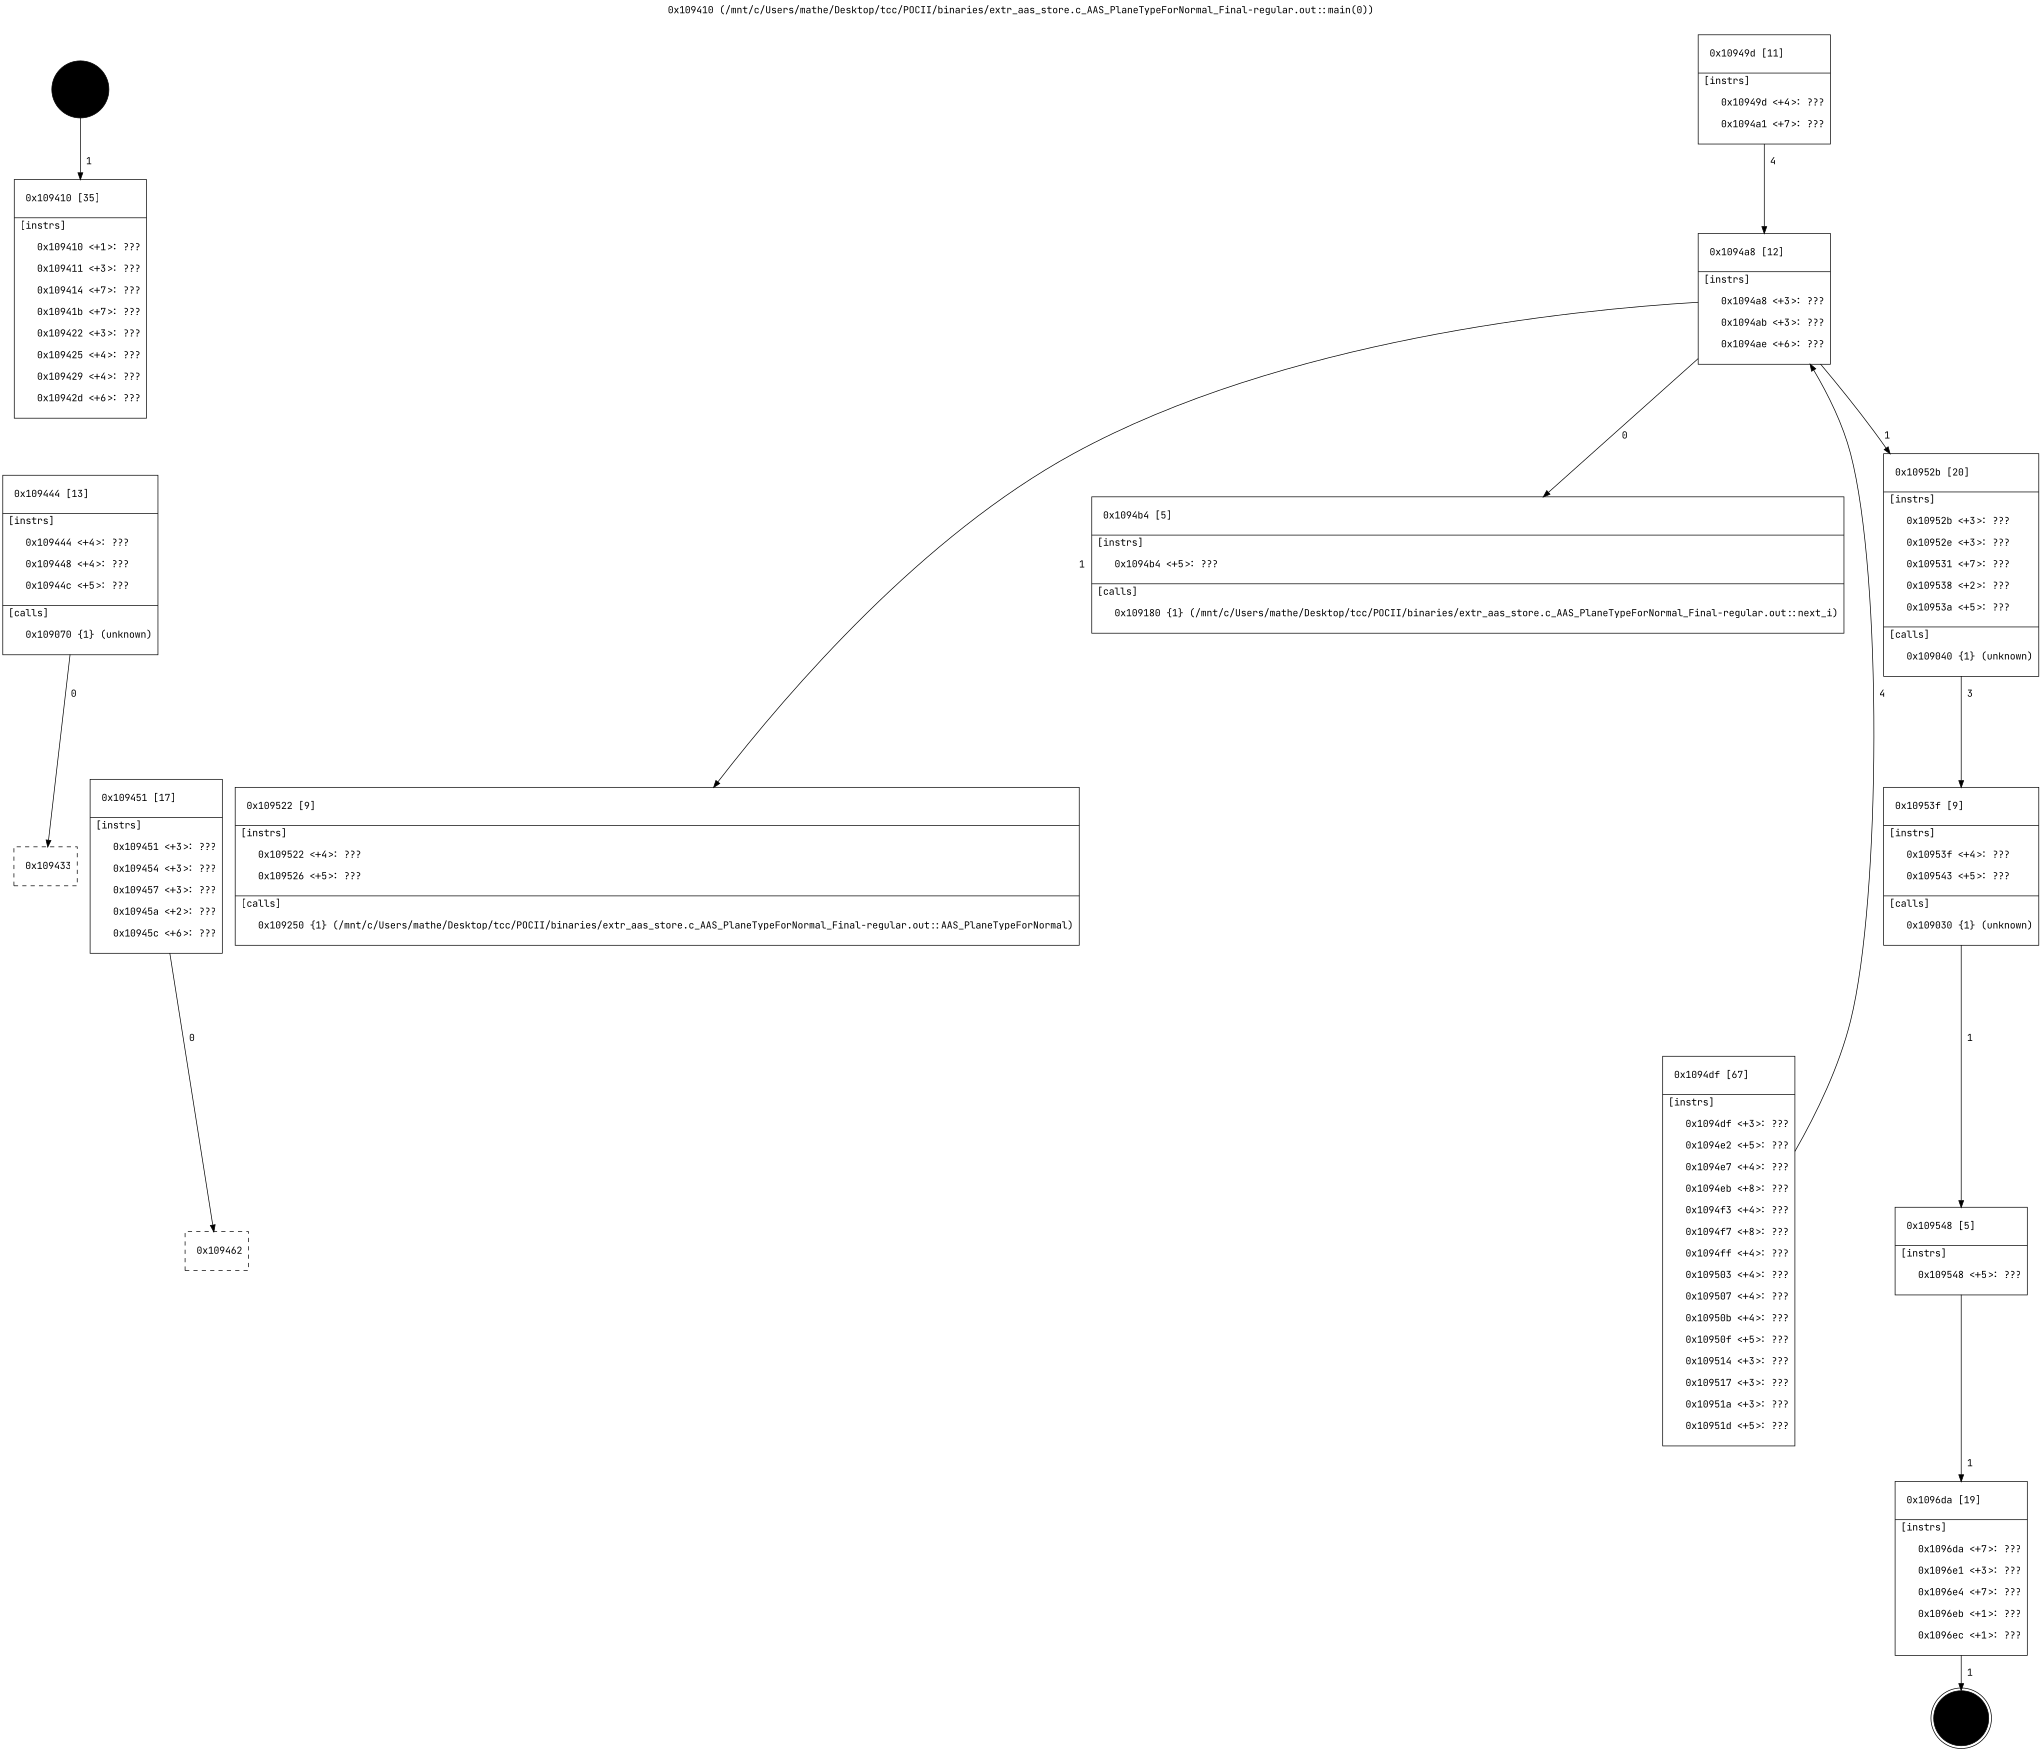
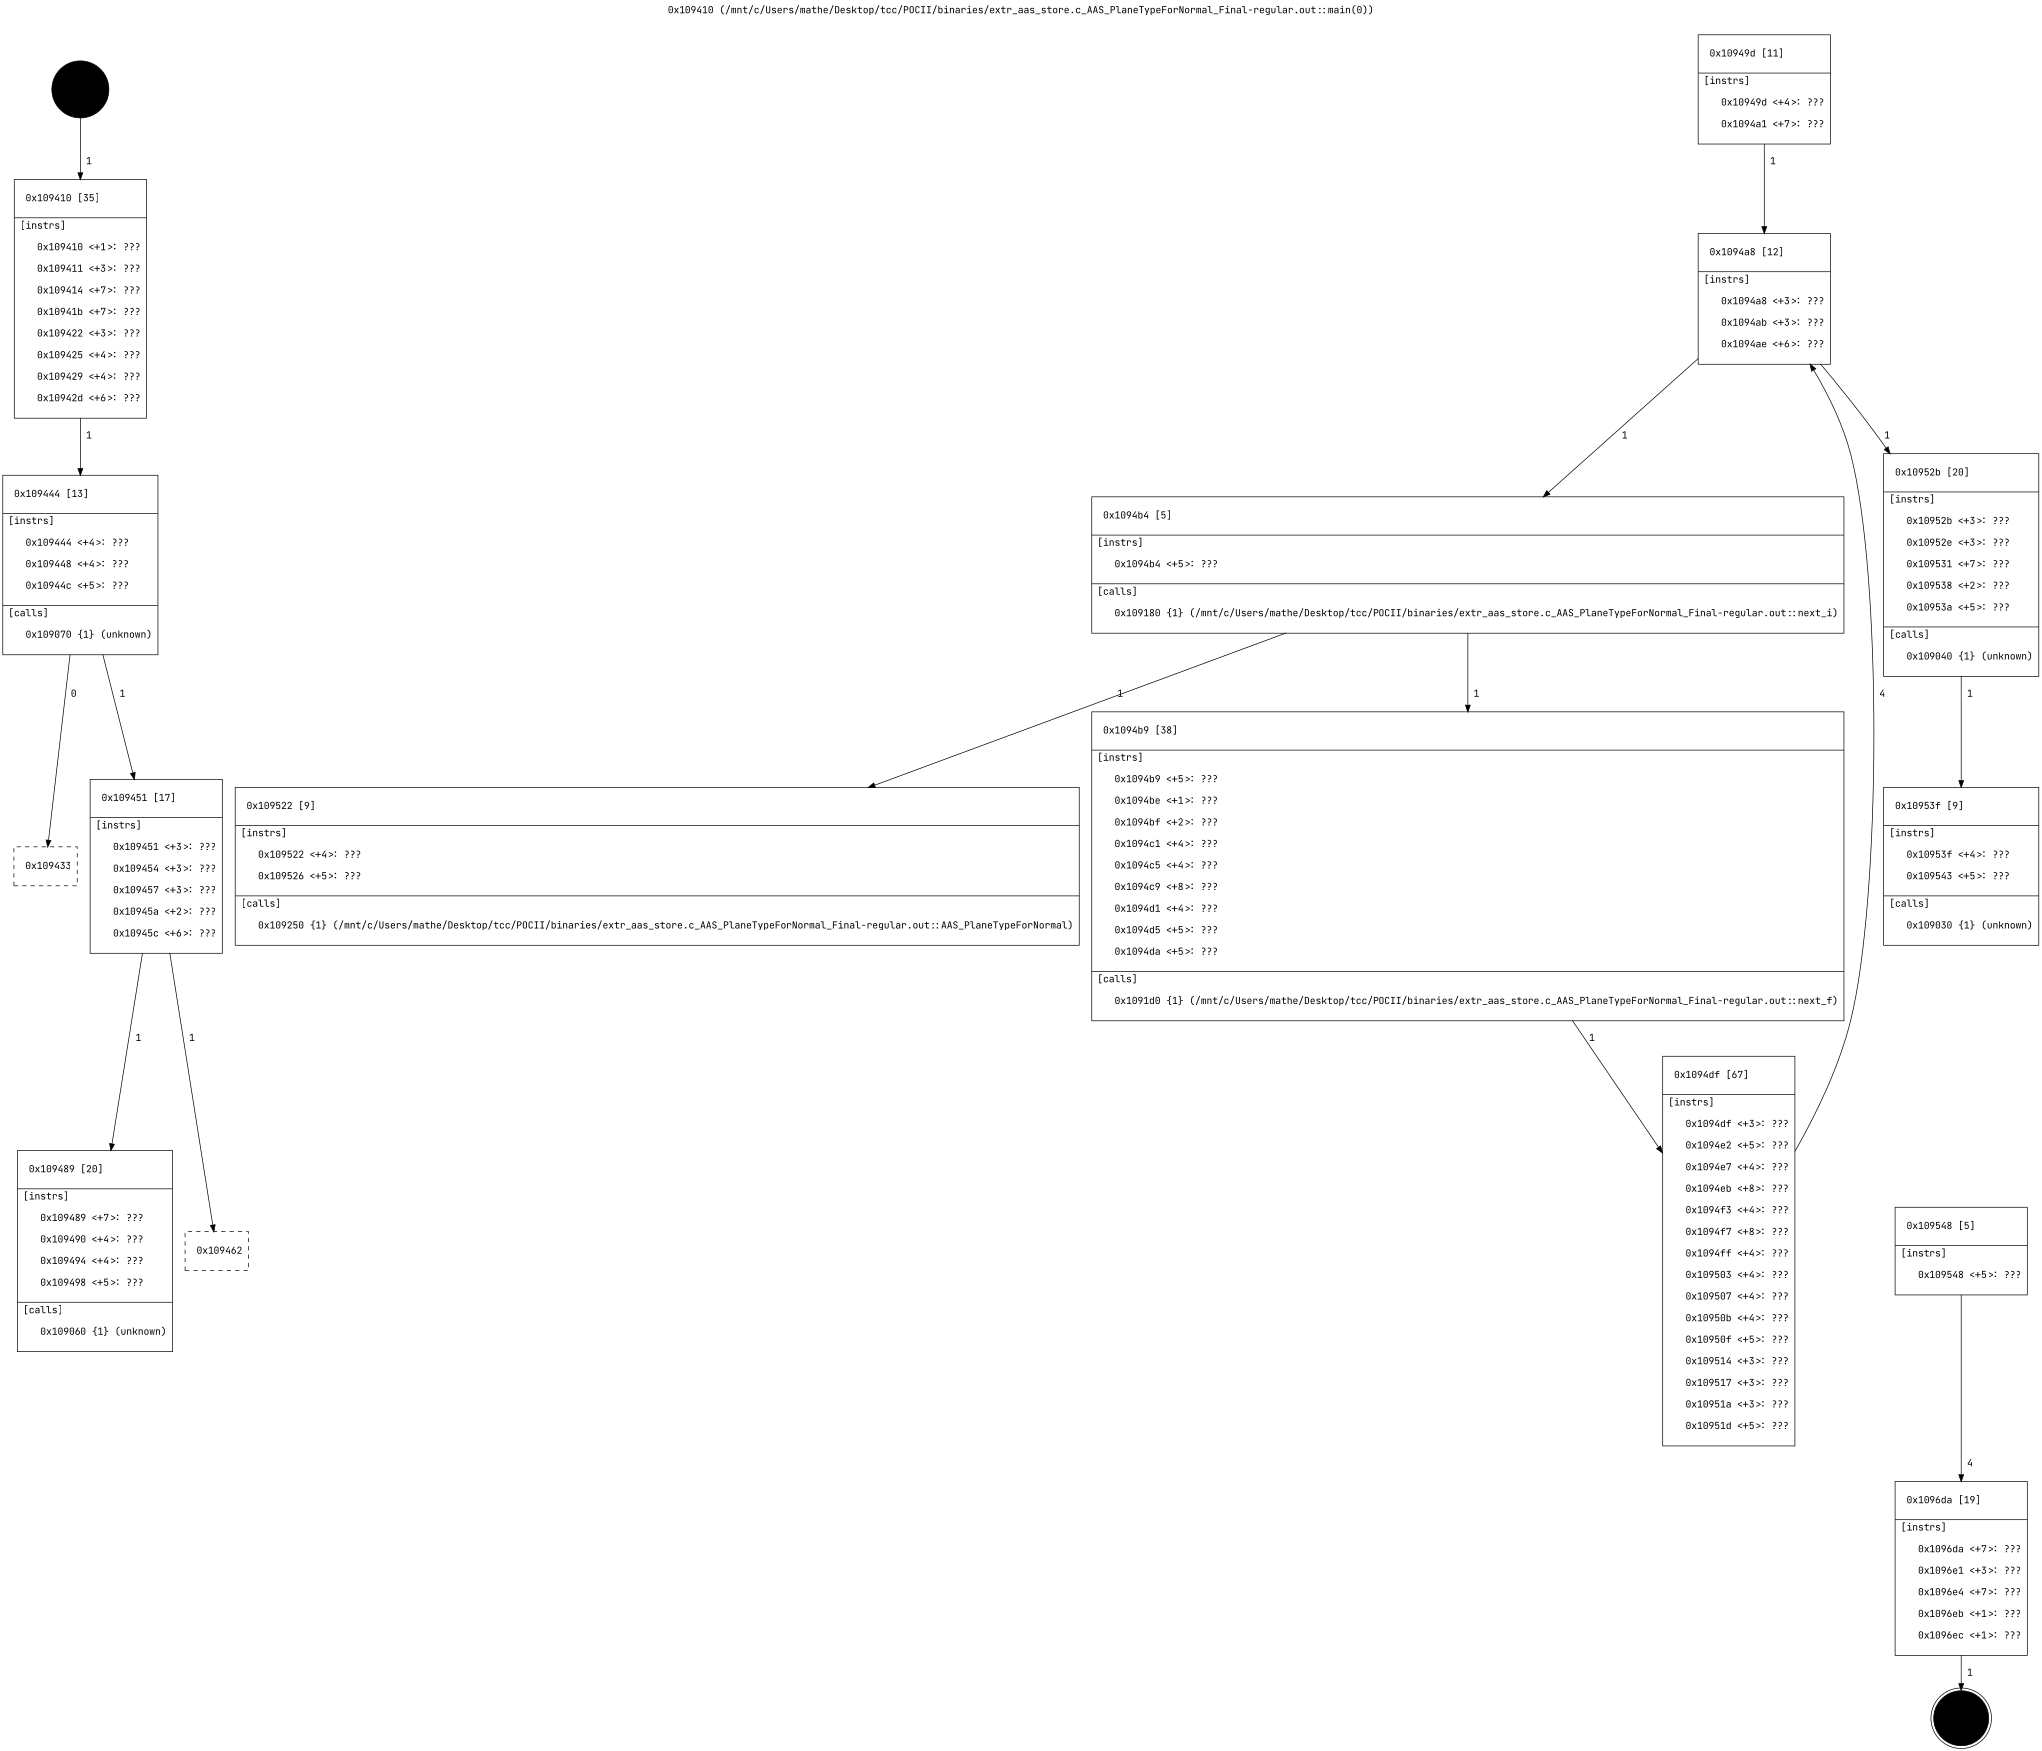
(1770, 162) -> (1770, 162)
(1146, 419) -> (1080, 709)
(1622, 436) -> (1622, 436)
none -> (80, 443)
(1967, 694) -> (1967, 694)
none -> (118, 714)
none -> (1468, 866)
(189, 1038) -> (189, 1038)
(1961, 1073) -> none
none -> (95, 1251)
(1967, 1464) -> (1967, 1464)
